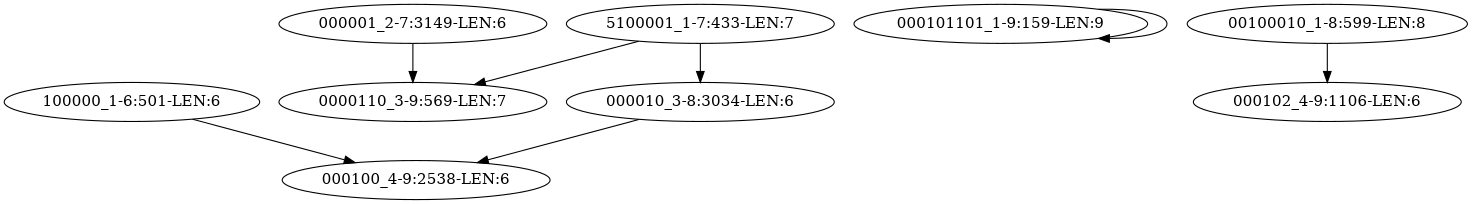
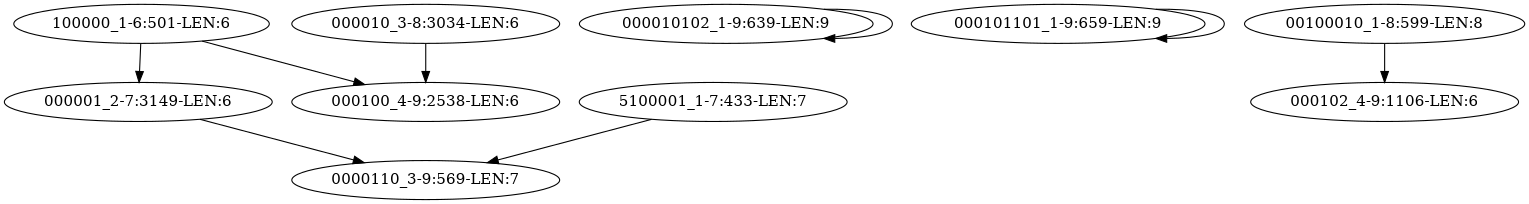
none -> (726, 24)
(1001, 24) -> (1058, 24)
none -> (140, 58)
(700, 58) -> none
